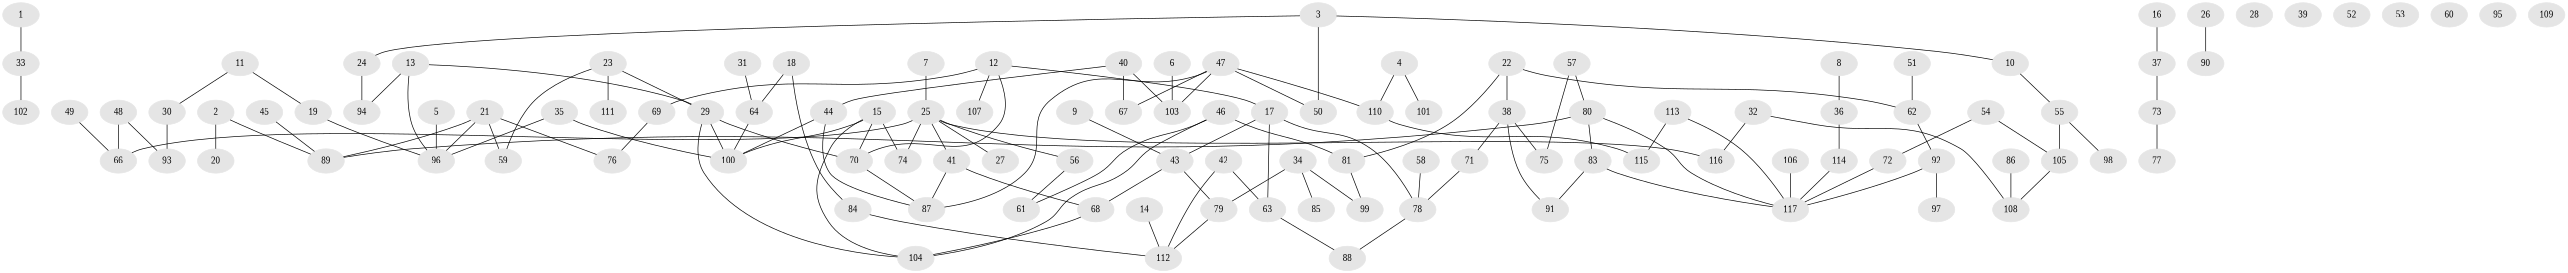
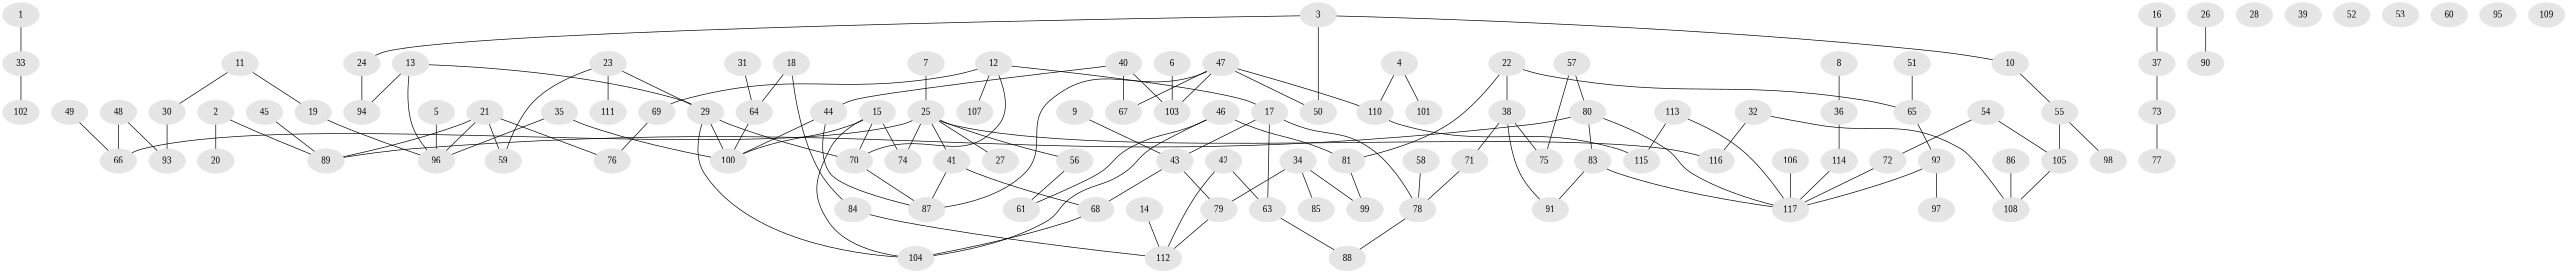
(1912, 112) -> (1912, 112)
